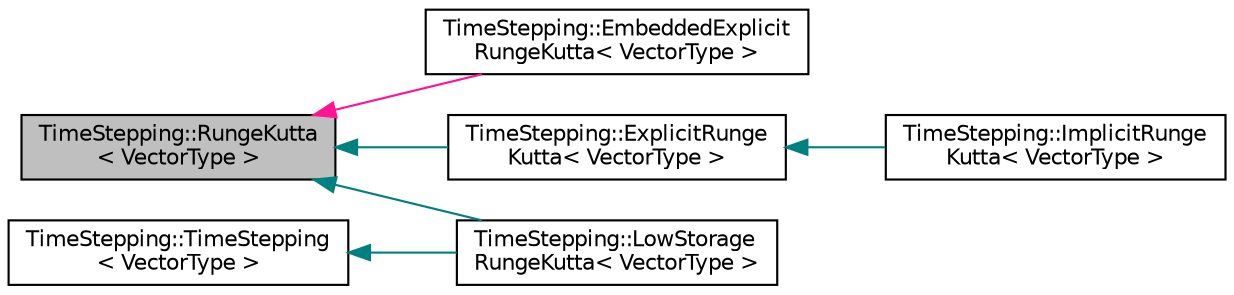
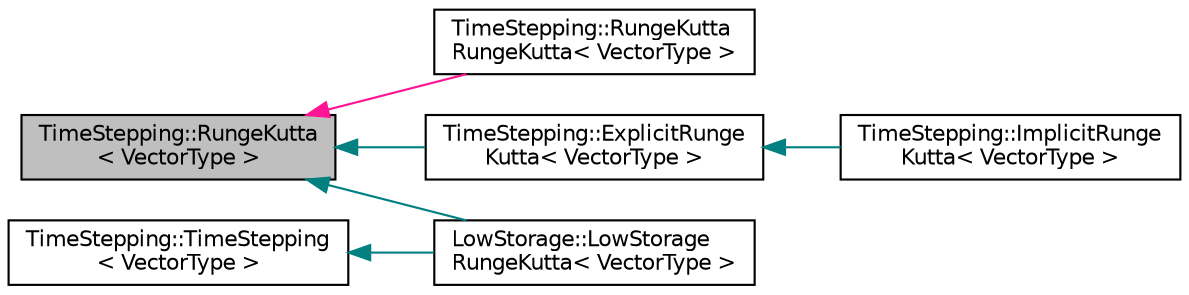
(617, 42) -> (594, 42)
(617, 253) -> (594, 253)
